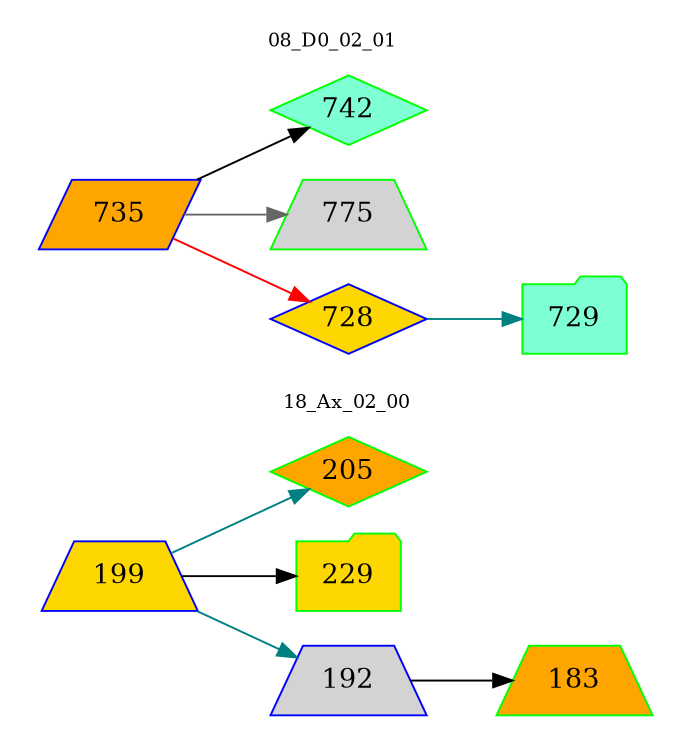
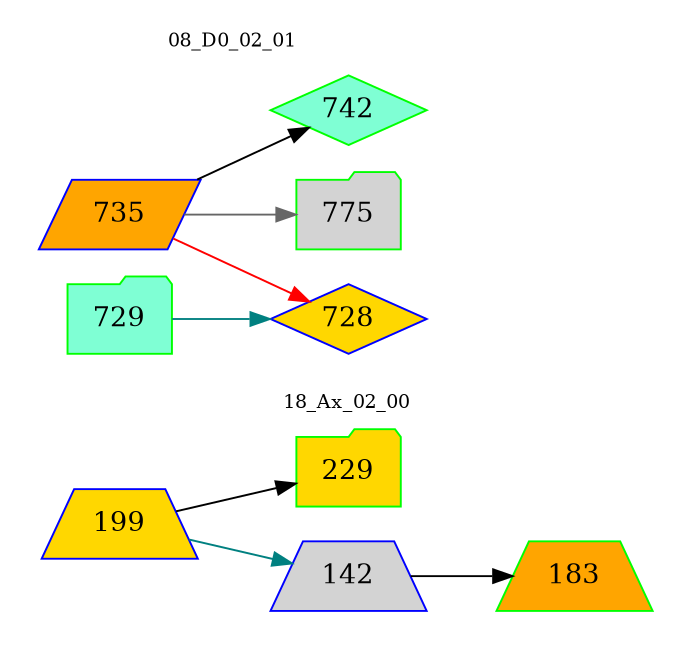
(349, 215) -> (349, 215)
(465, 319) -> (211, 319)
(349, 472) -> none
(349, 681) -> (349, 576)
